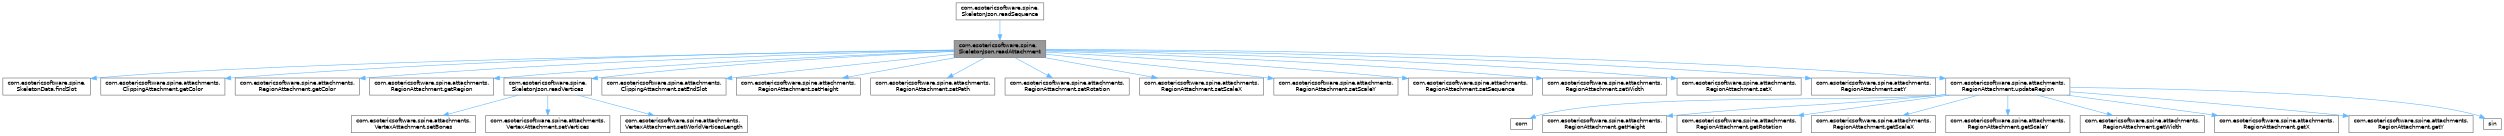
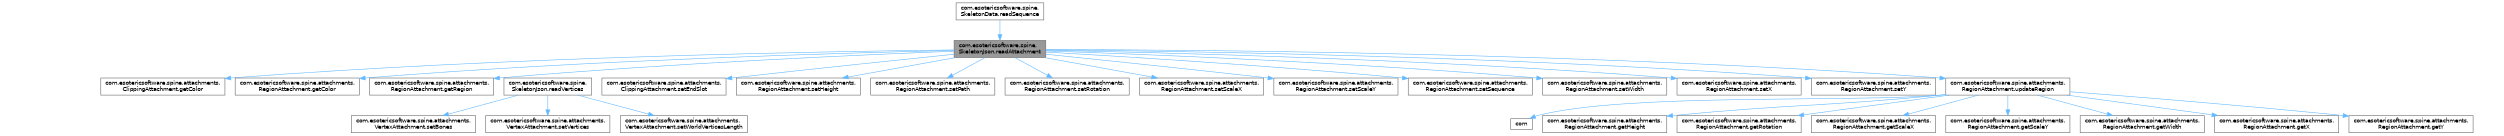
(1000, 11) -> (1000, 11)
(722, 66) -> none
(47, 87) -> none
(2492, 124) -> none
